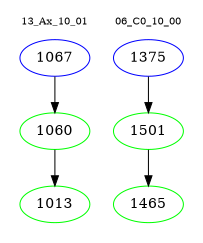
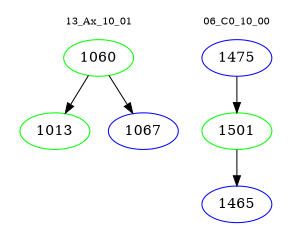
(148, 58) -> (237, 58)
(55, 90) -> (118, 90)
(148, 204) -> (237, 204)
